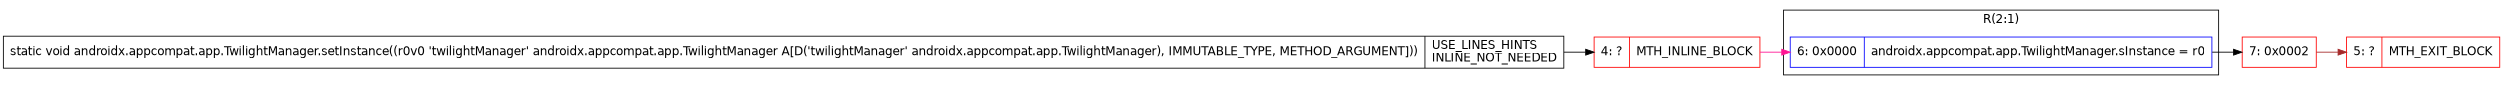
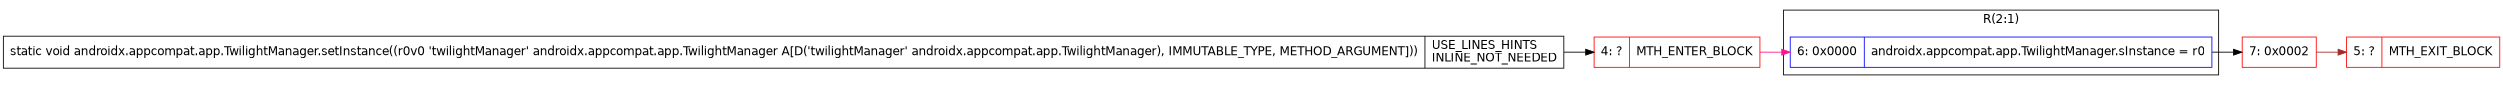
(1695, 52) -> (1695, 52)
